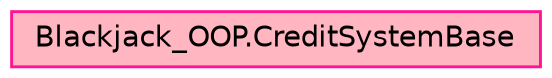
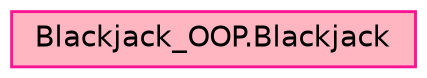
(276, 39) -> (214, 39)
